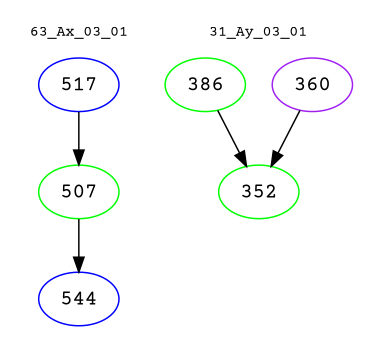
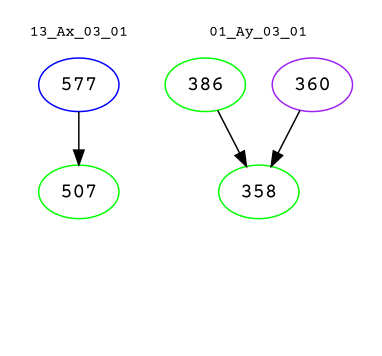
(80, 32) -> (80, 32)
(259, 32) -> (259, 32)
(79, 85) -> (79, 85)
(259, 192) -> (259, 192)
(79, 299) -> none
